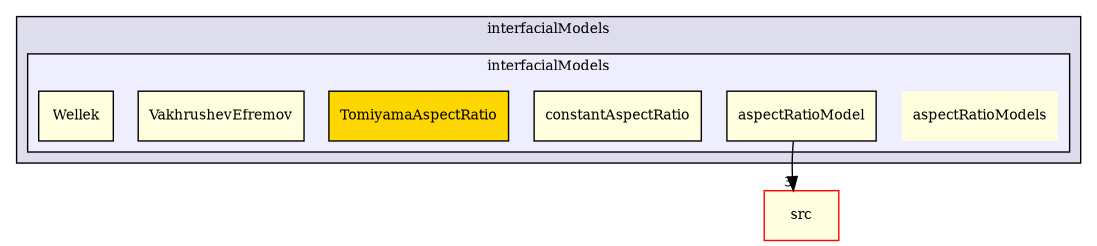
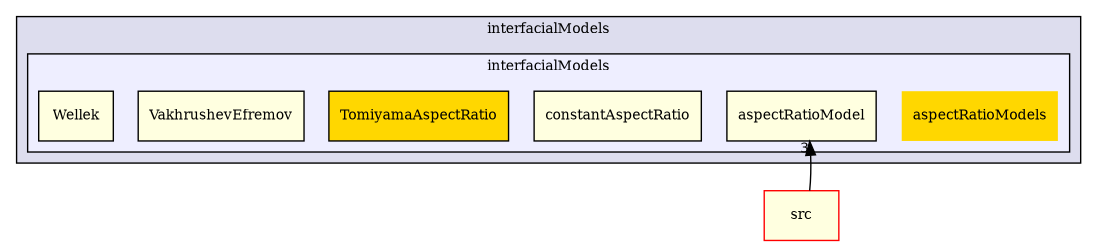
(980, 116) -> (980, 116)
(792, 159) -> (811, 173)
